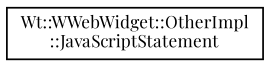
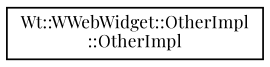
(135, 34) -> (135, 34)
